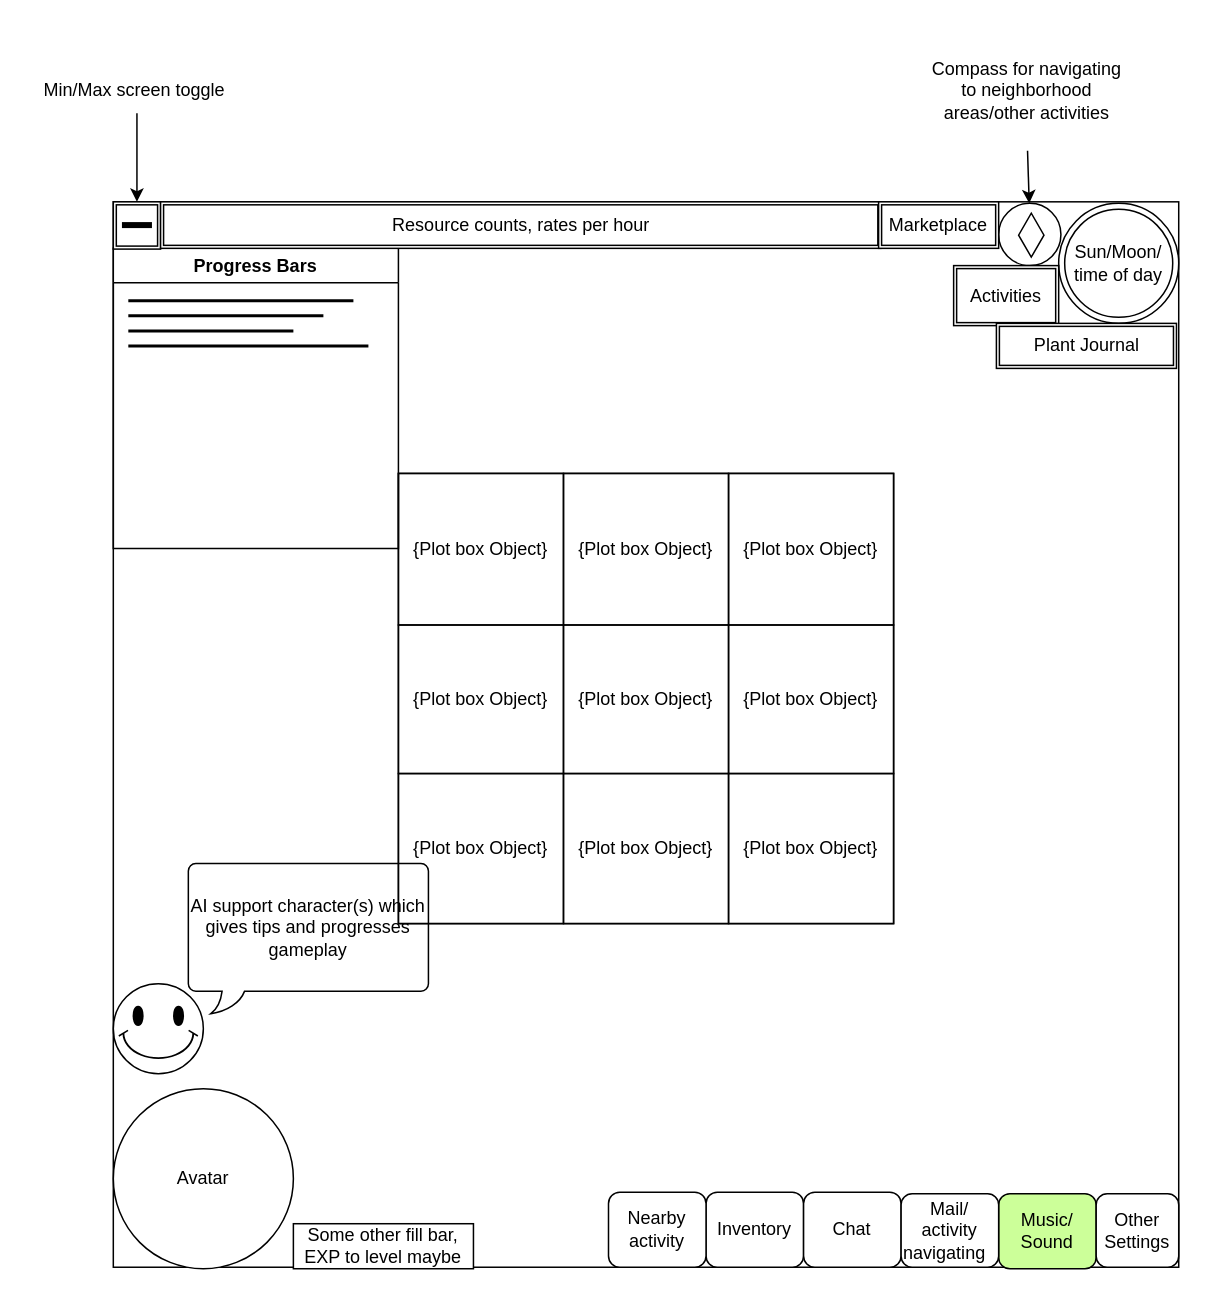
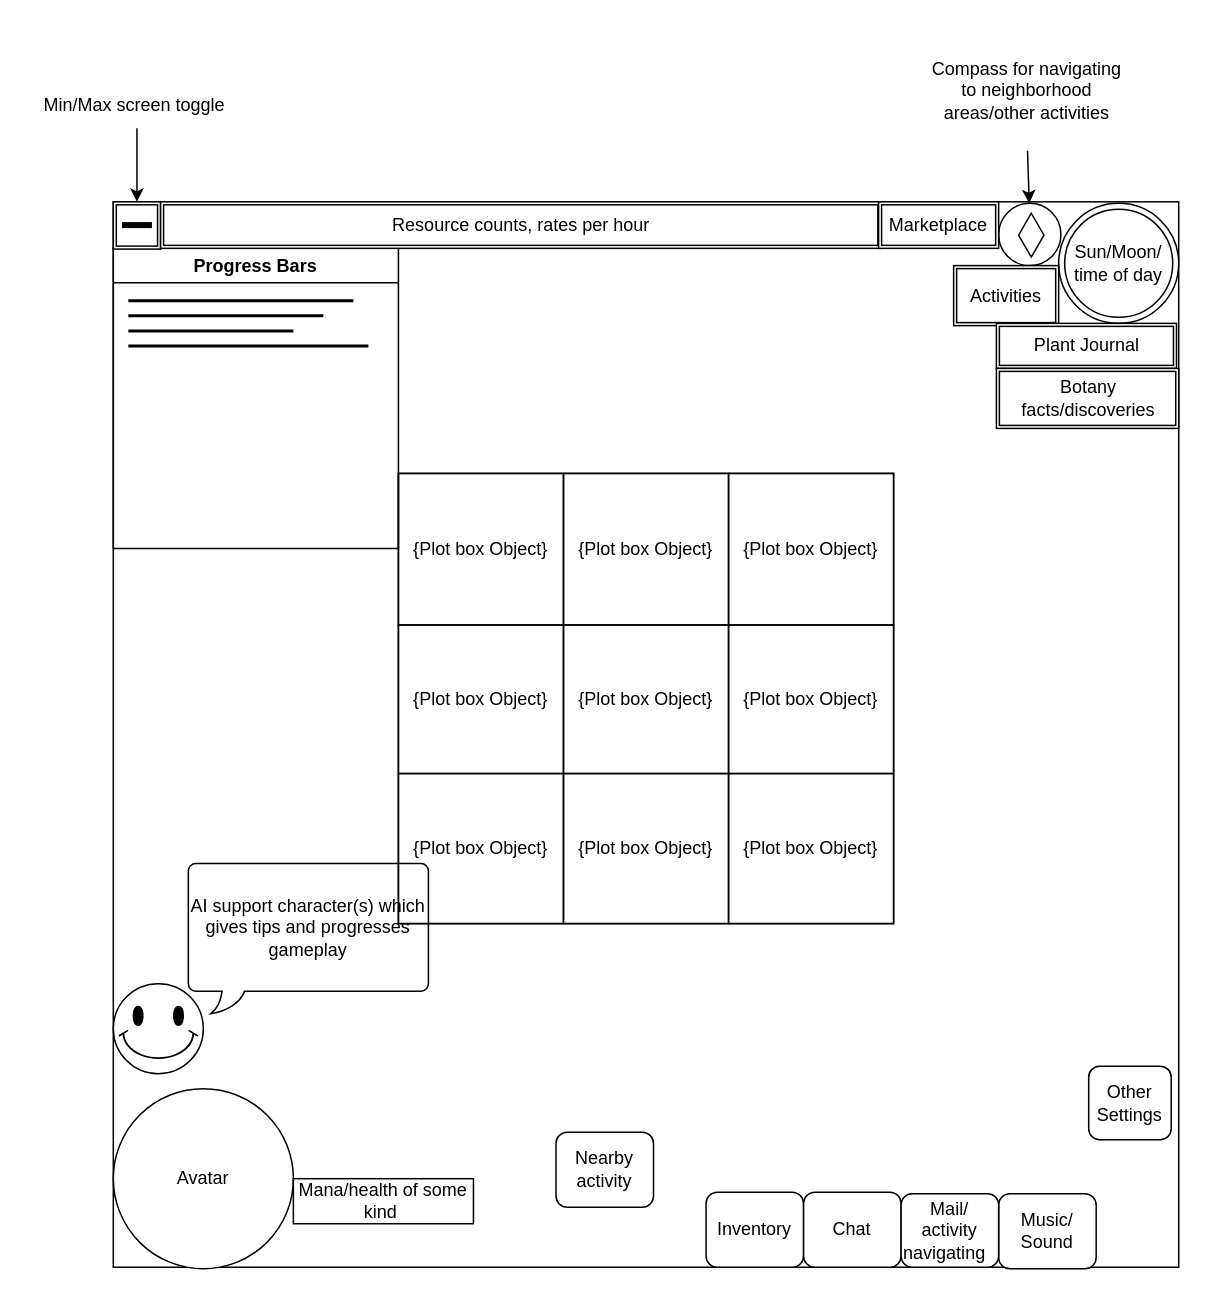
(137, 91) -> (137, 106)
none -> (1087, 398)
none -> (383, 1201)
(657, 1229) -> (605, 1169)
(1137, 1230) -> (1130, 1103)
(1047, 1231) -> (1047, 1231)
(383, 1246) -> none
